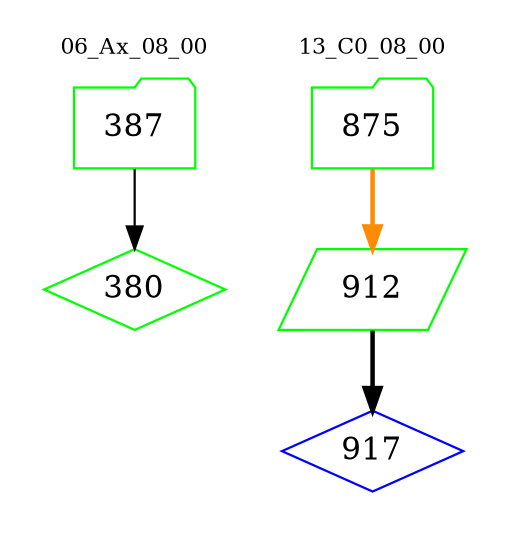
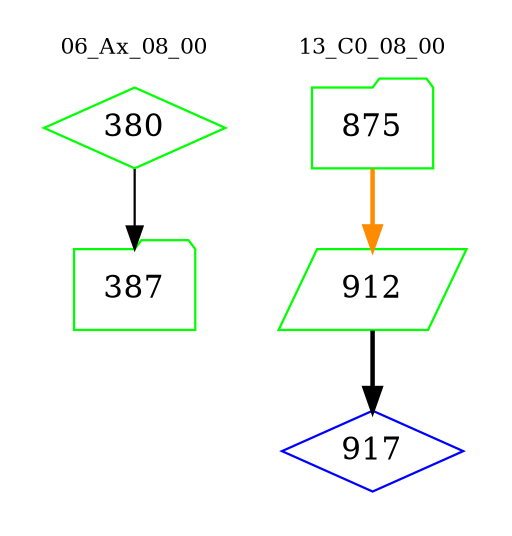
(135, 198) -> (135, 198)
